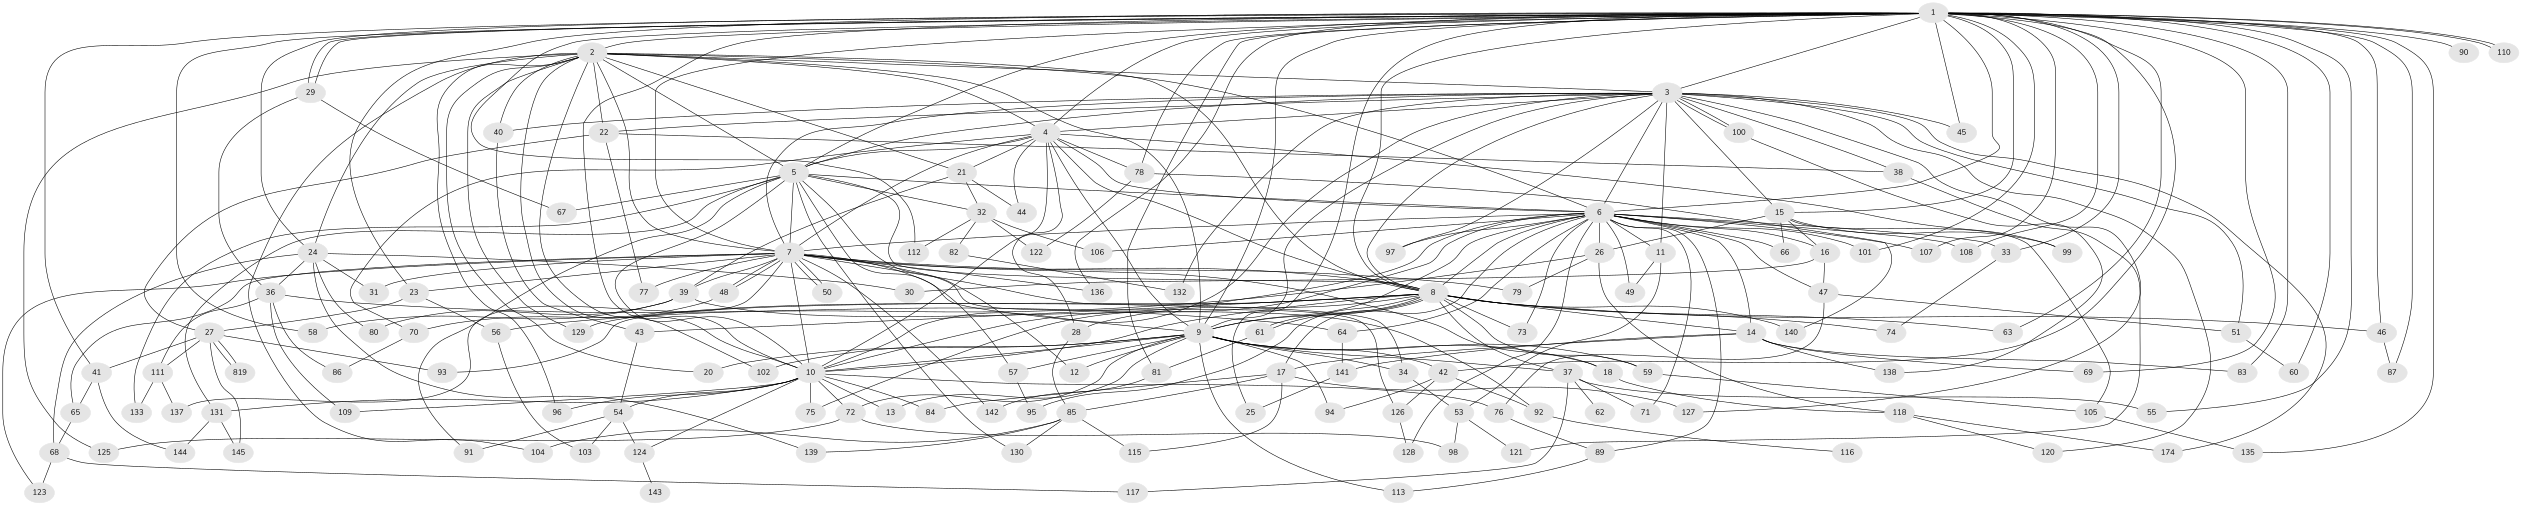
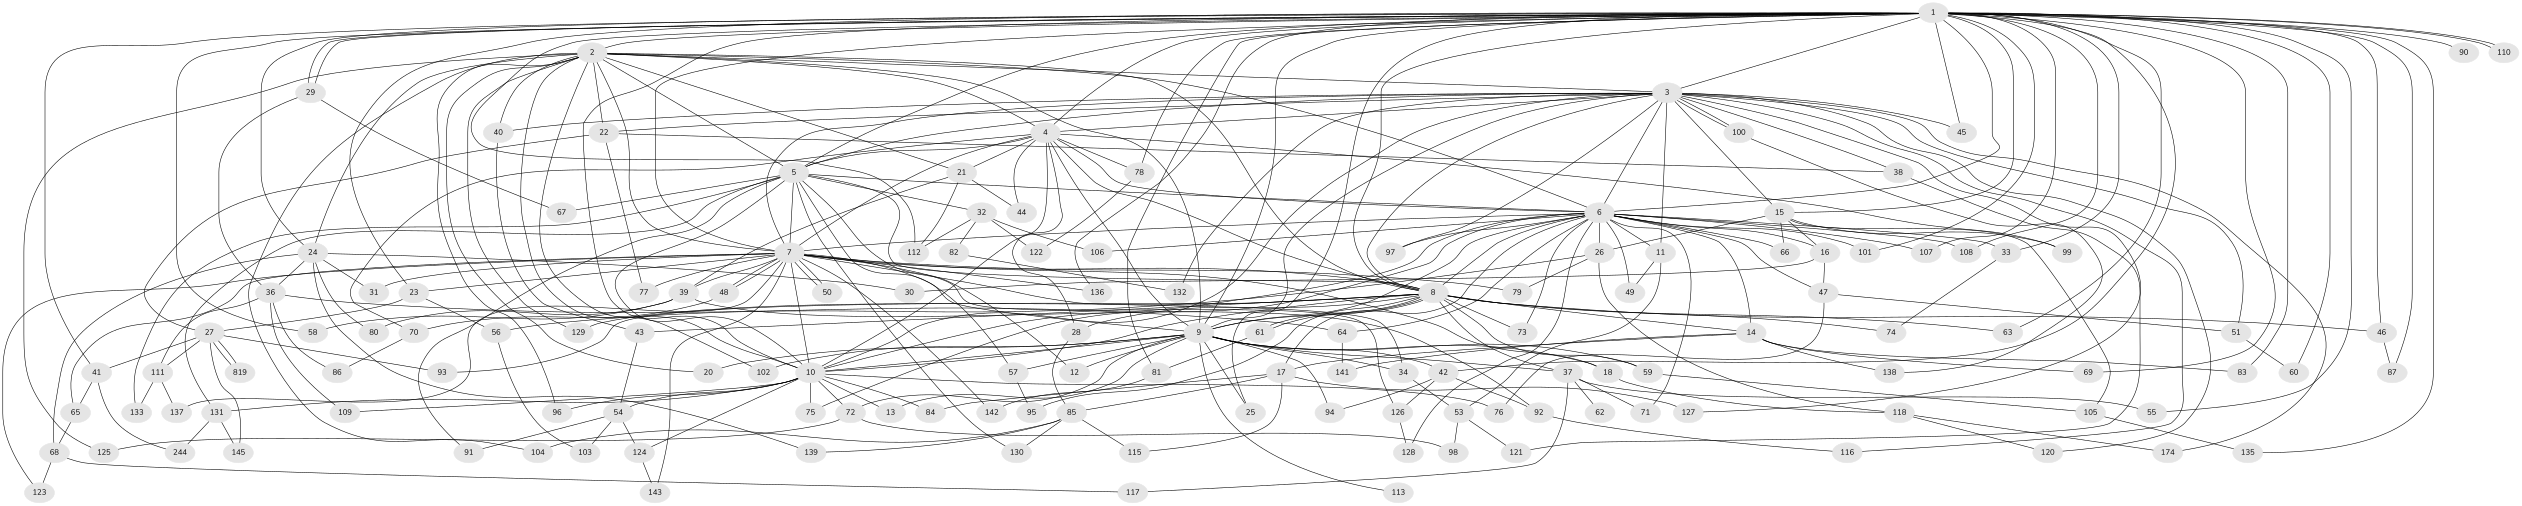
(972, 193) -> (942, 215)
none -> (2151, 252)
(1791, 333) -> none
none -> (680, 345)
(1296, 393) -> (1225, 373)
(180, 453) -> (180, 453)
(1600, 453) -> none
